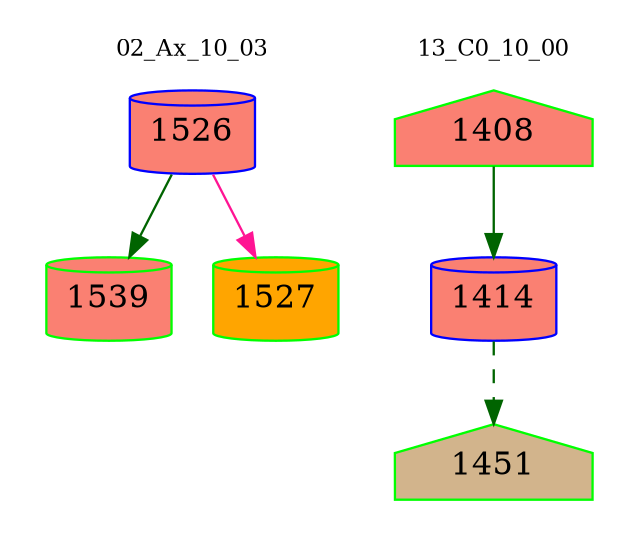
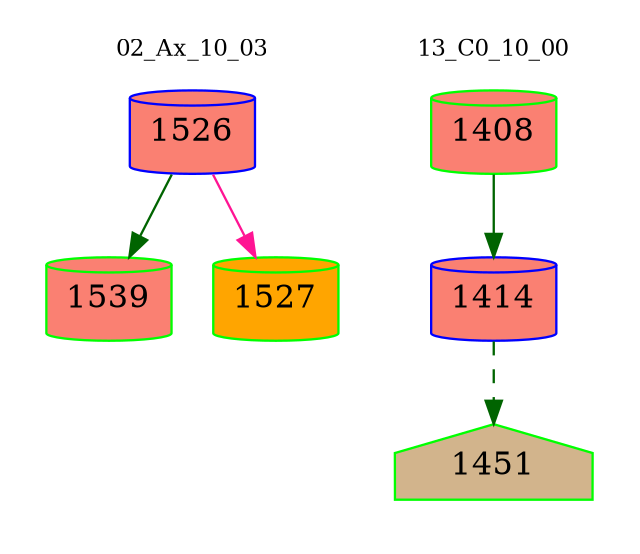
(494, 132) -> (494, 132)
